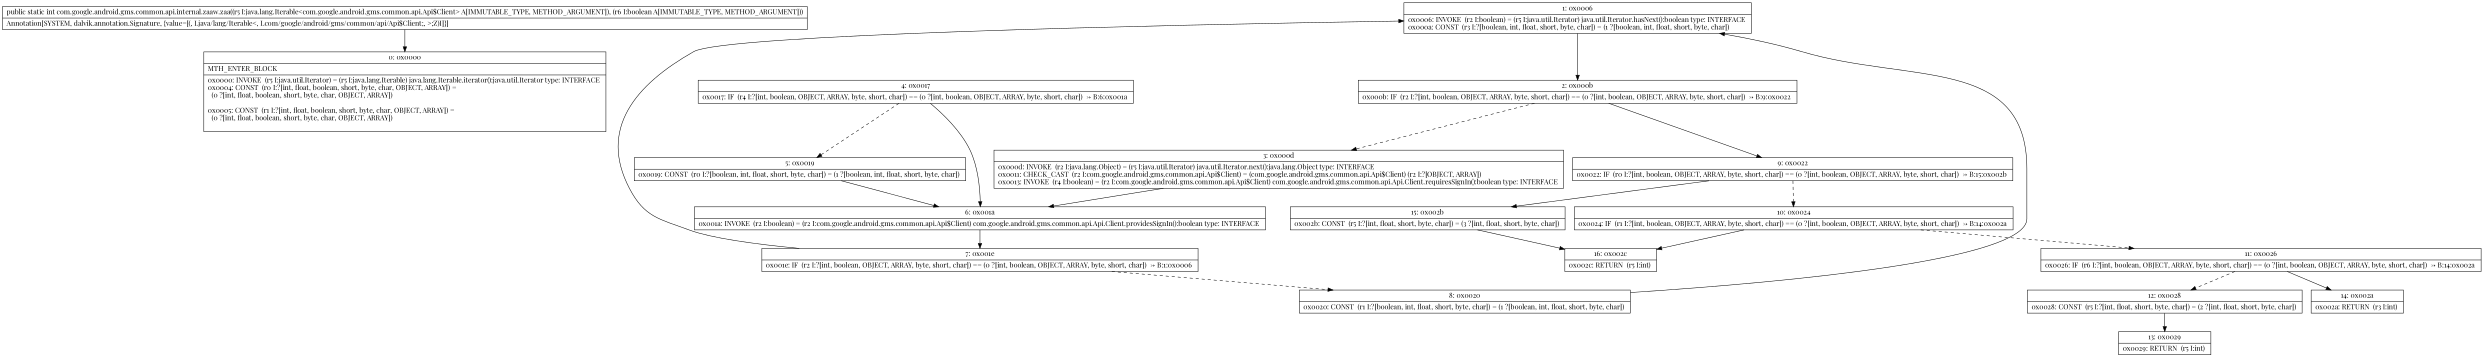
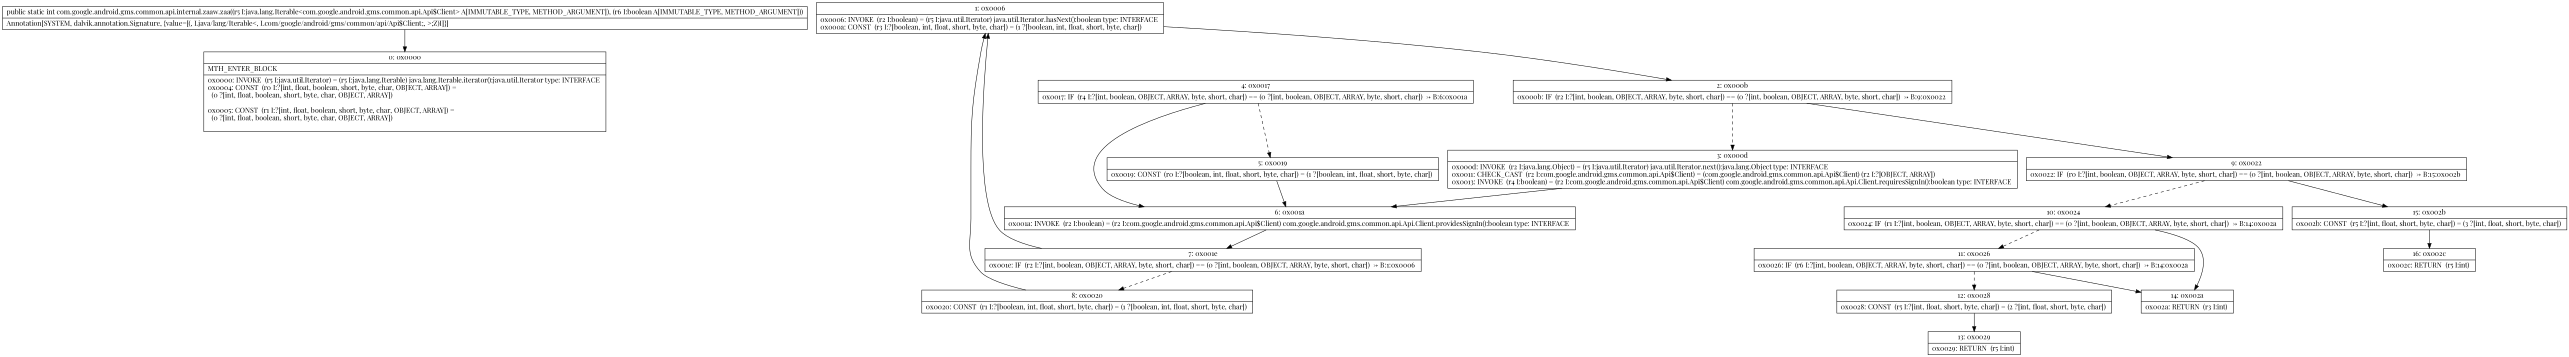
(1703, 239) -> (2196, 245)
